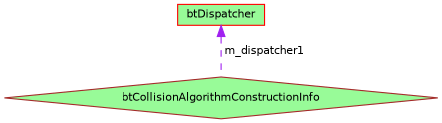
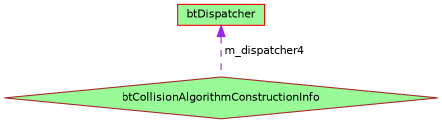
(263, 51) -> (263, 51)
